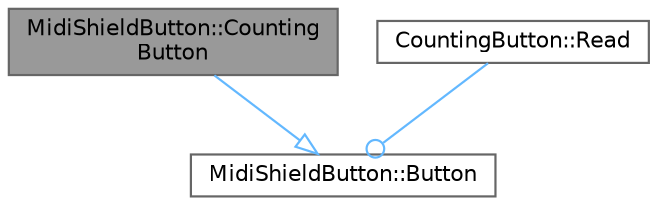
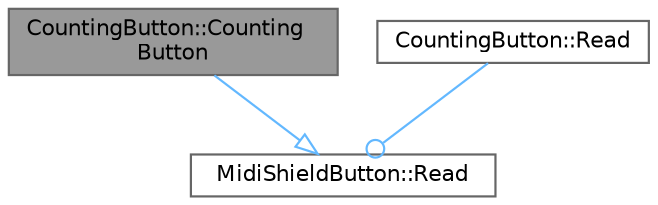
(173, 42) -> (173, 42)
(343, 175) -> (343, 175)
